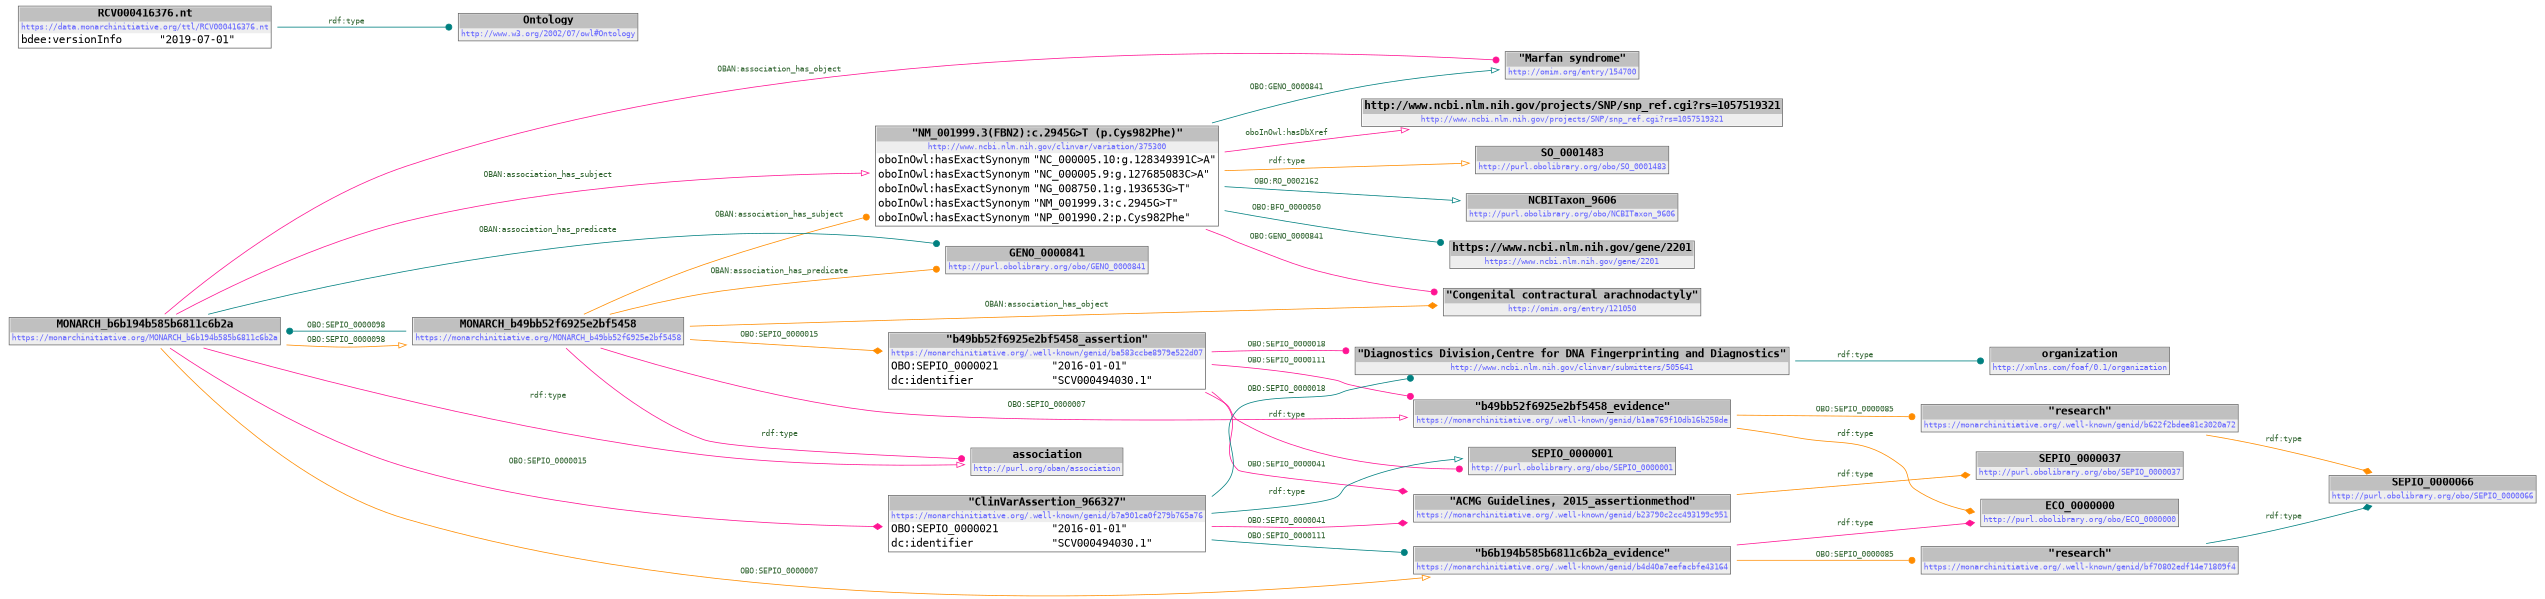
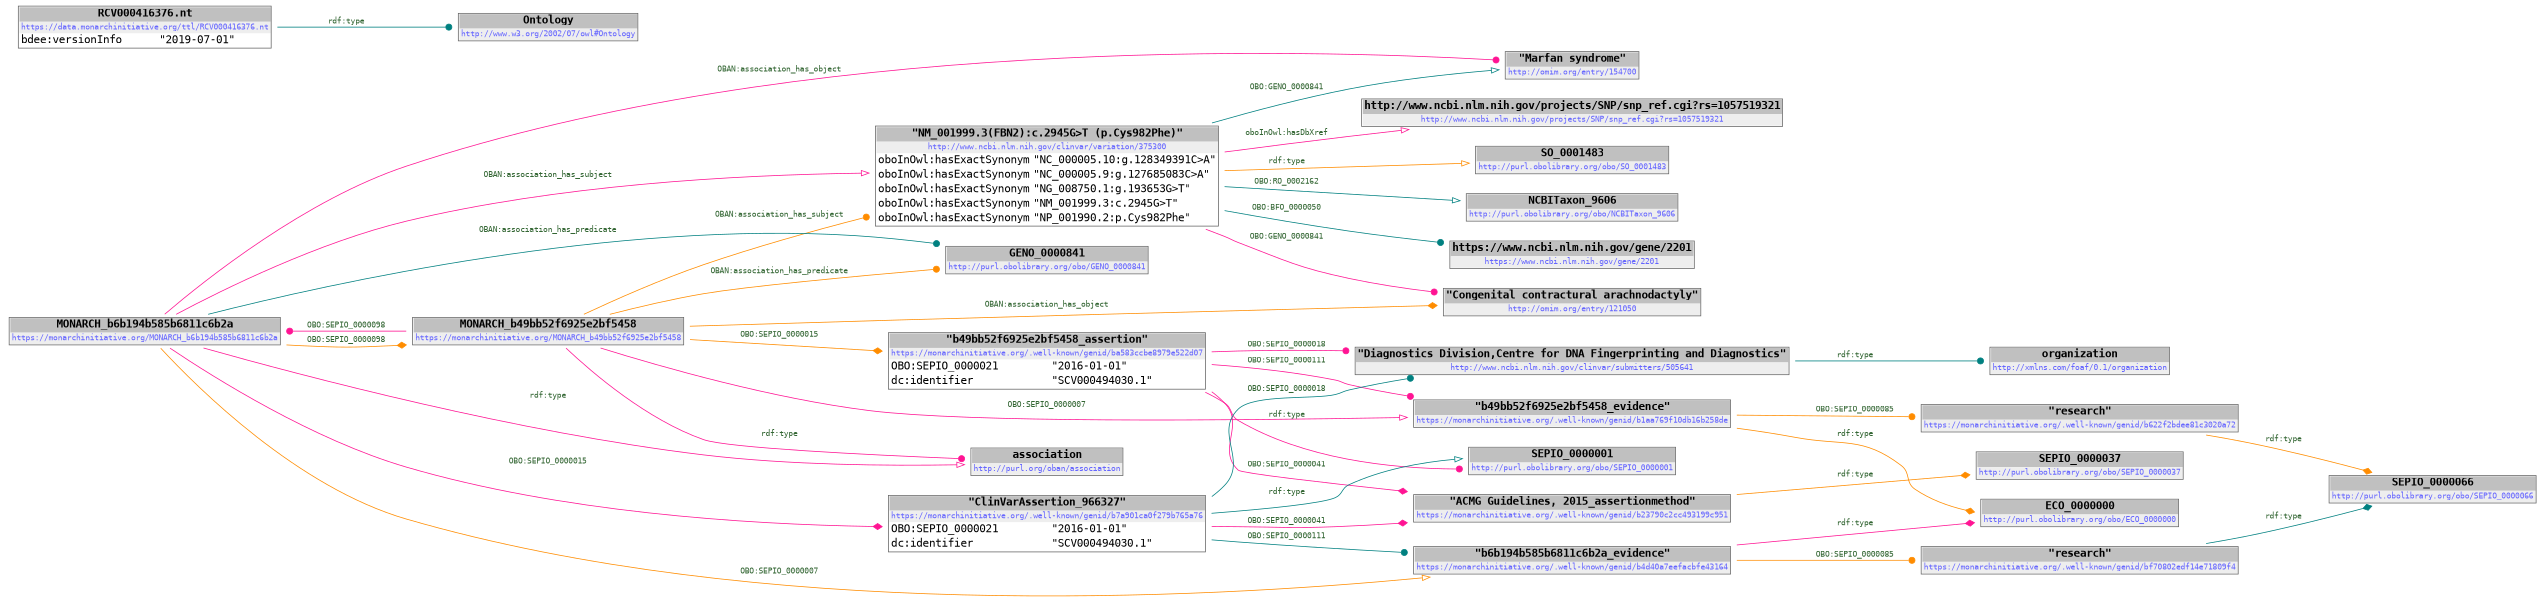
(350, 331) -> (350, 331)
(343, 347) -> (342, 347)
